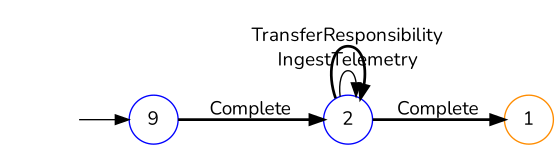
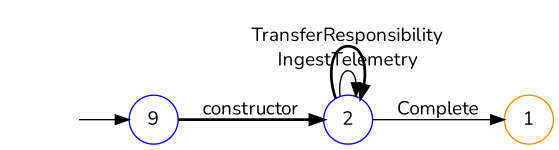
(251, 109) -> (251, 109)
(431, 120) -> (431, 120)
